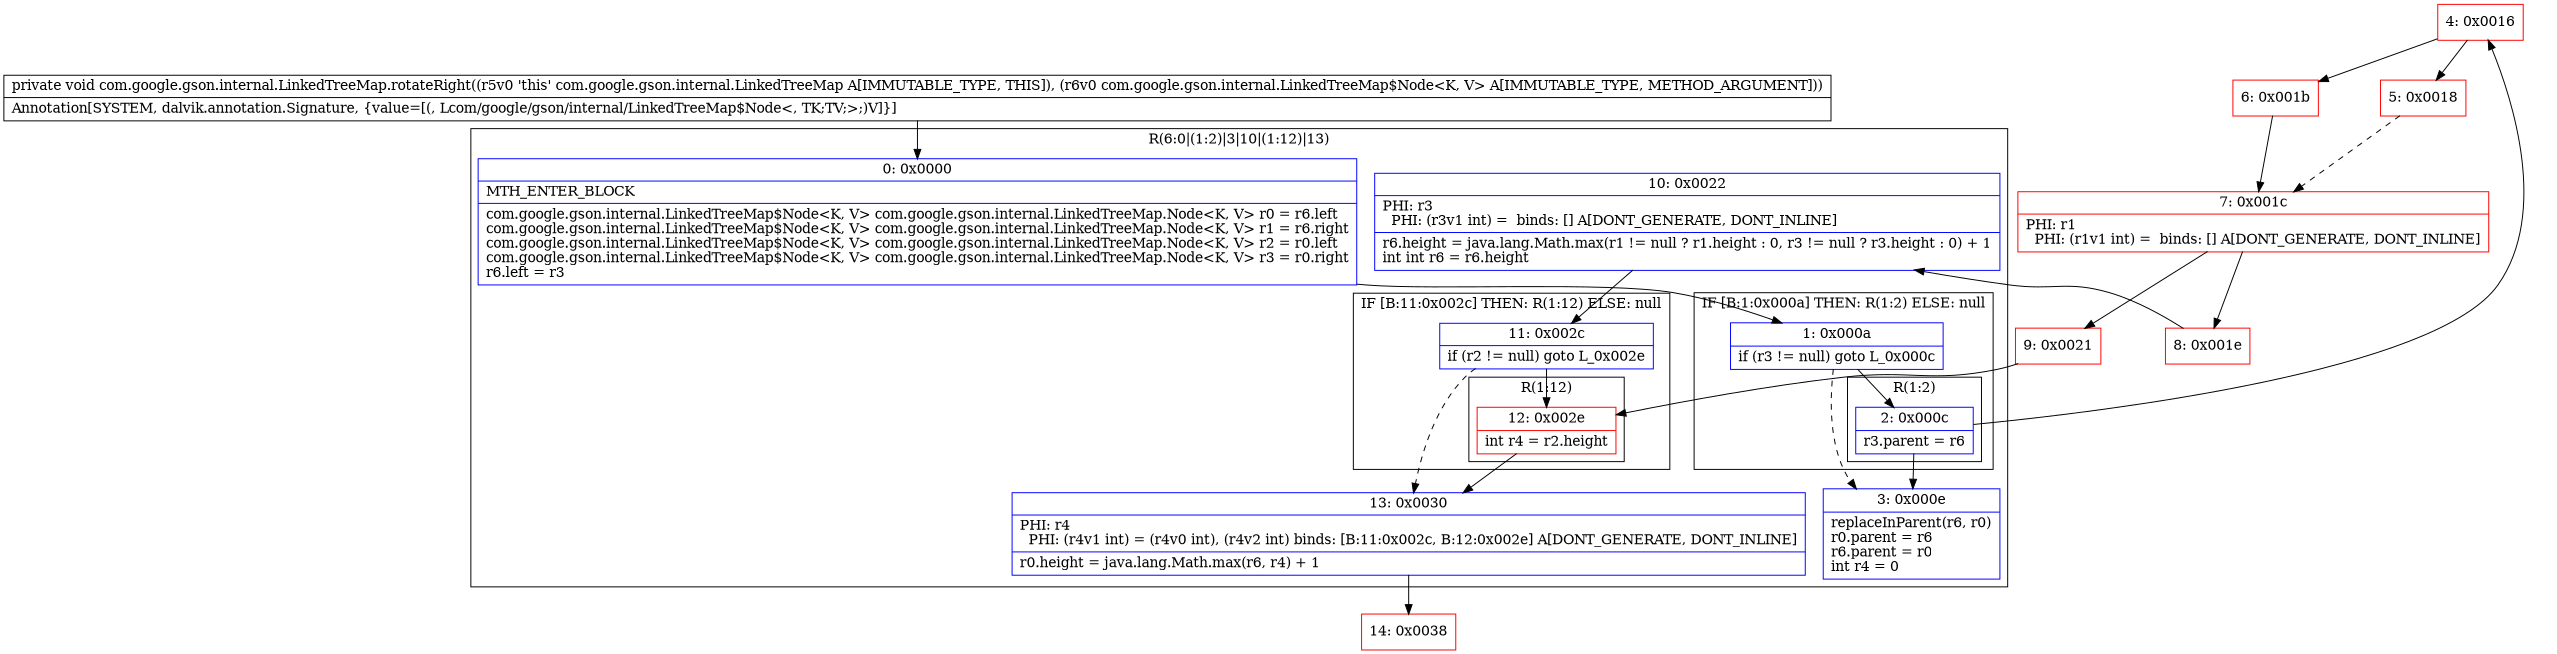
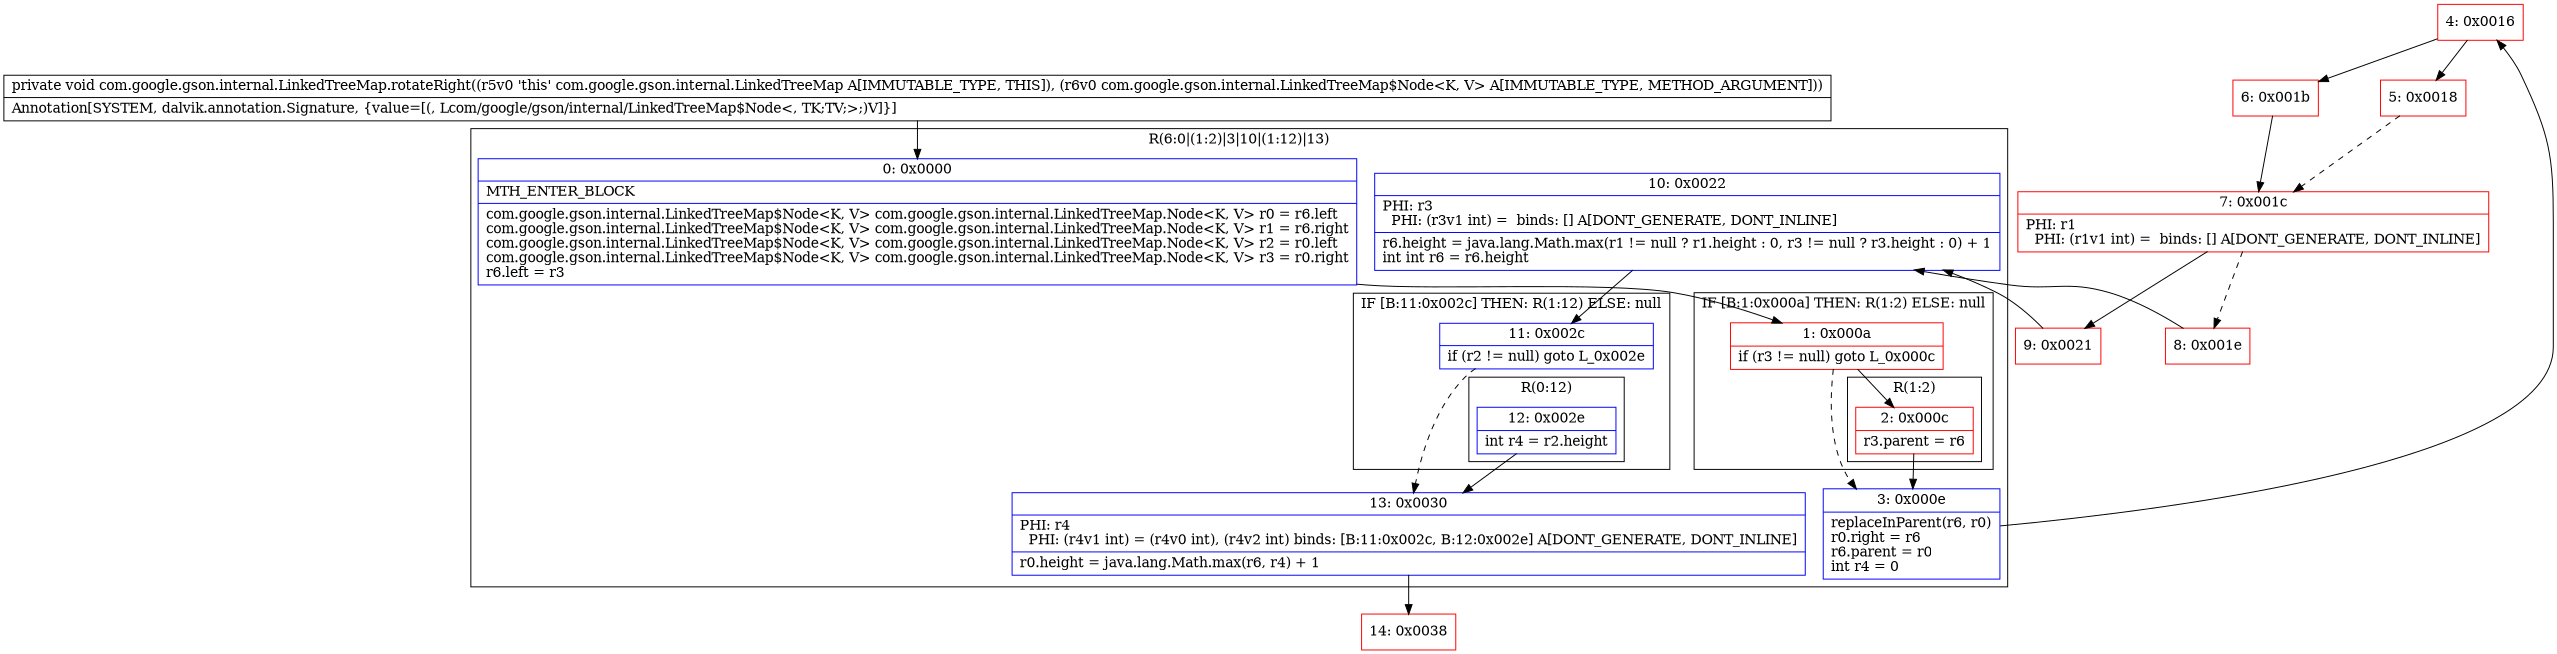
(2230, 285) -> (2230, 285)
(1837, 346) -> (1837, 346)
(2365, 356) -> (2448, 439)
(1821, 380) -> (2001, 295)
(1547, 383) -> none
(1547, 388) -> (1547, 388)
(1547, 431) -> (1547, 431)
(1914, 431) -> (1914, 431)
(1882, 538) -> (1876, 538)
